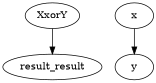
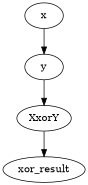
(52, 67) -> (44, 170)
none -> (44, 89)
